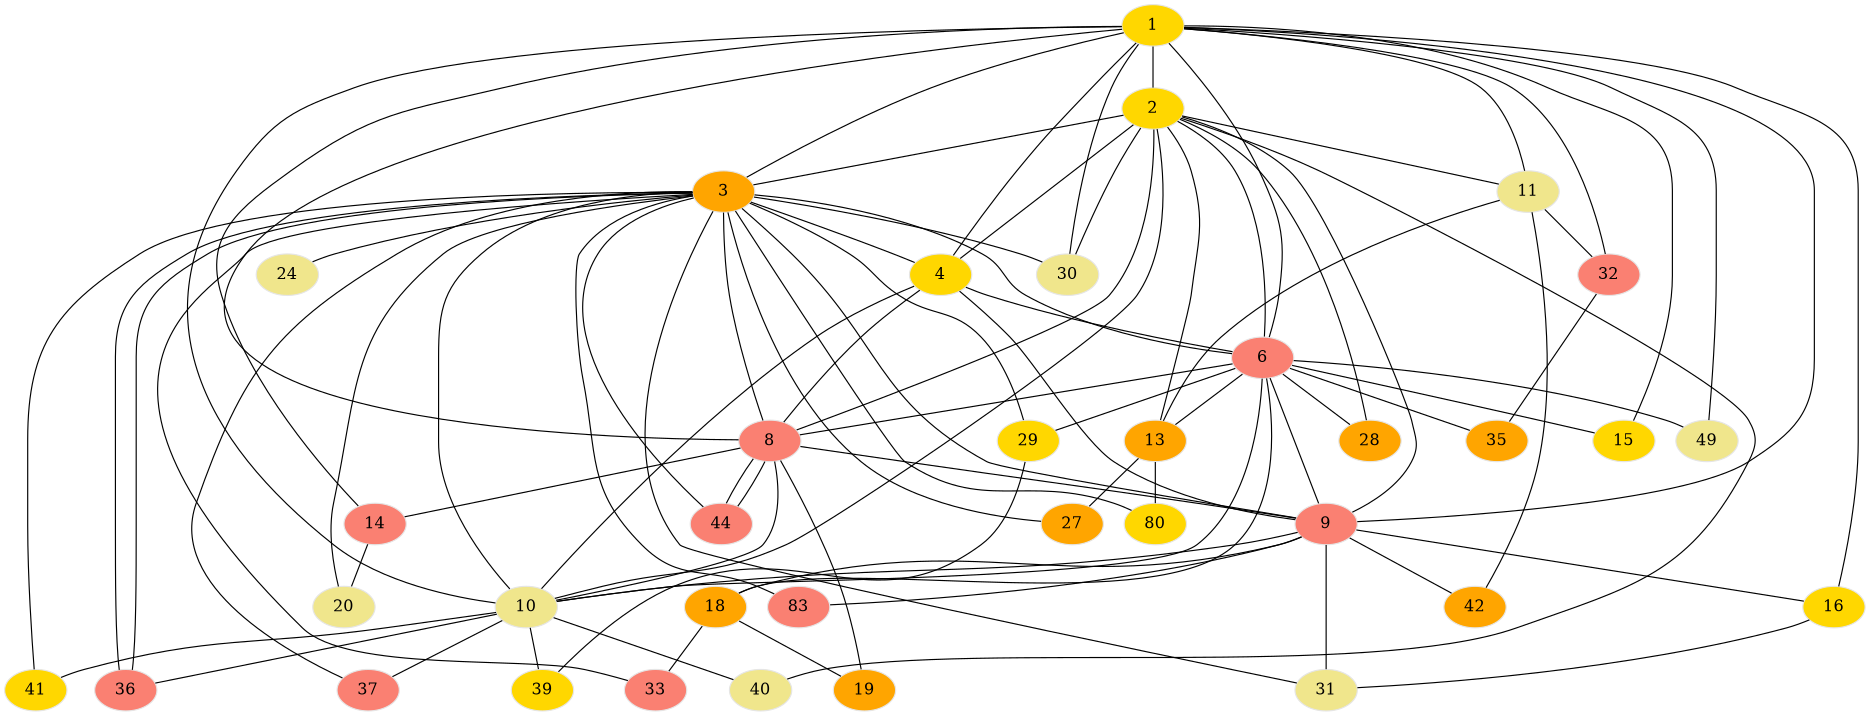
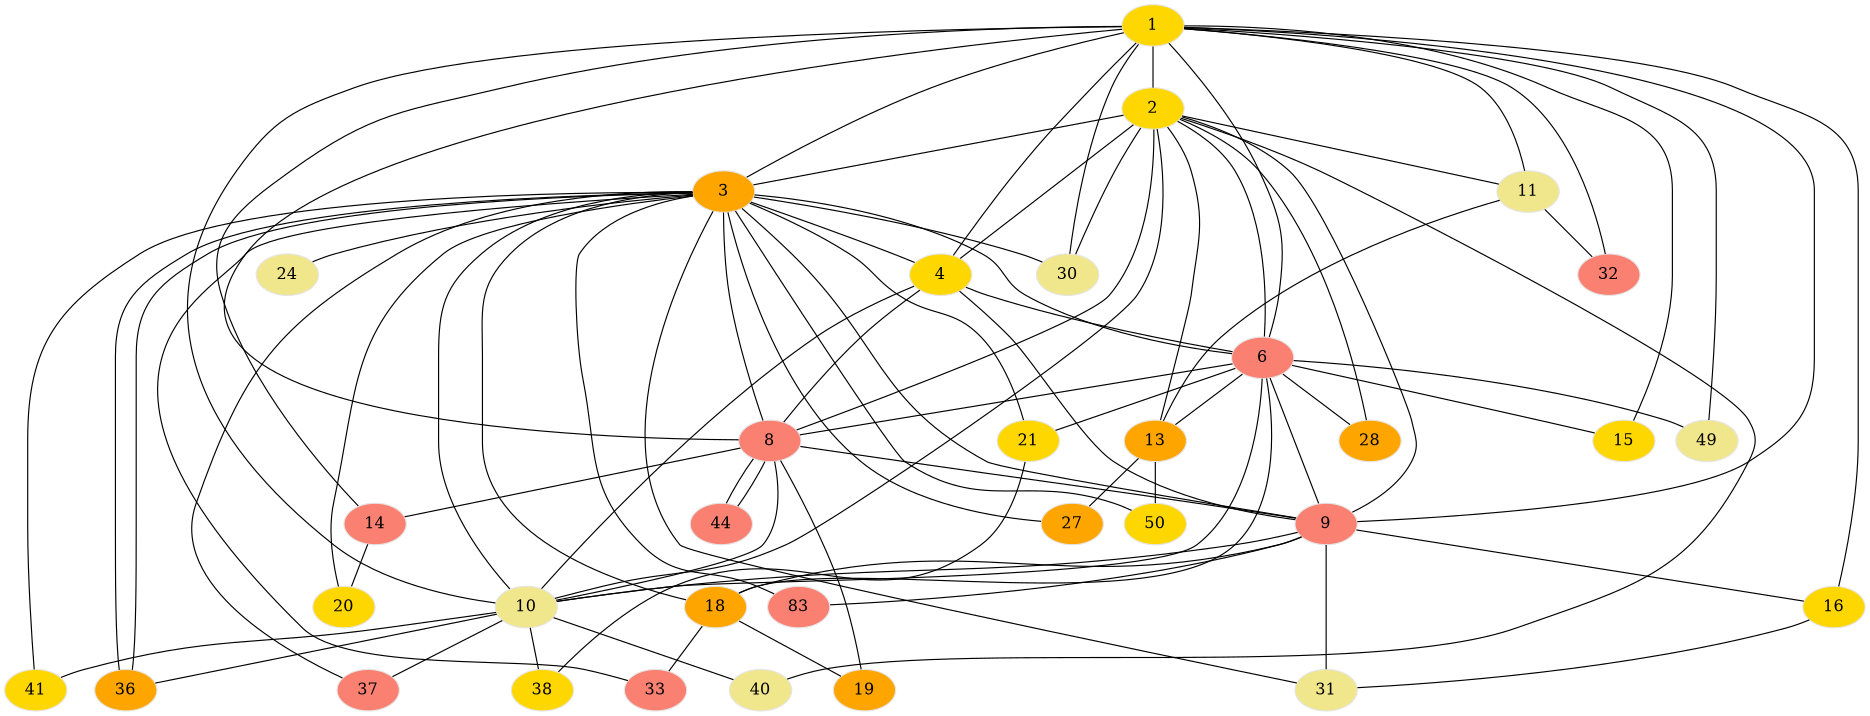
(588, 341) -> (482, 384)
(1028, 441) -> (1028, 441)
(1497, 441) -> none
(1155, 524) -> (1155, 524)
(344, 607) -> (344, 607)
(1475, 607) -> none
(126, 690) -> (126, 690)
(542, 690) -> (542, 690)
